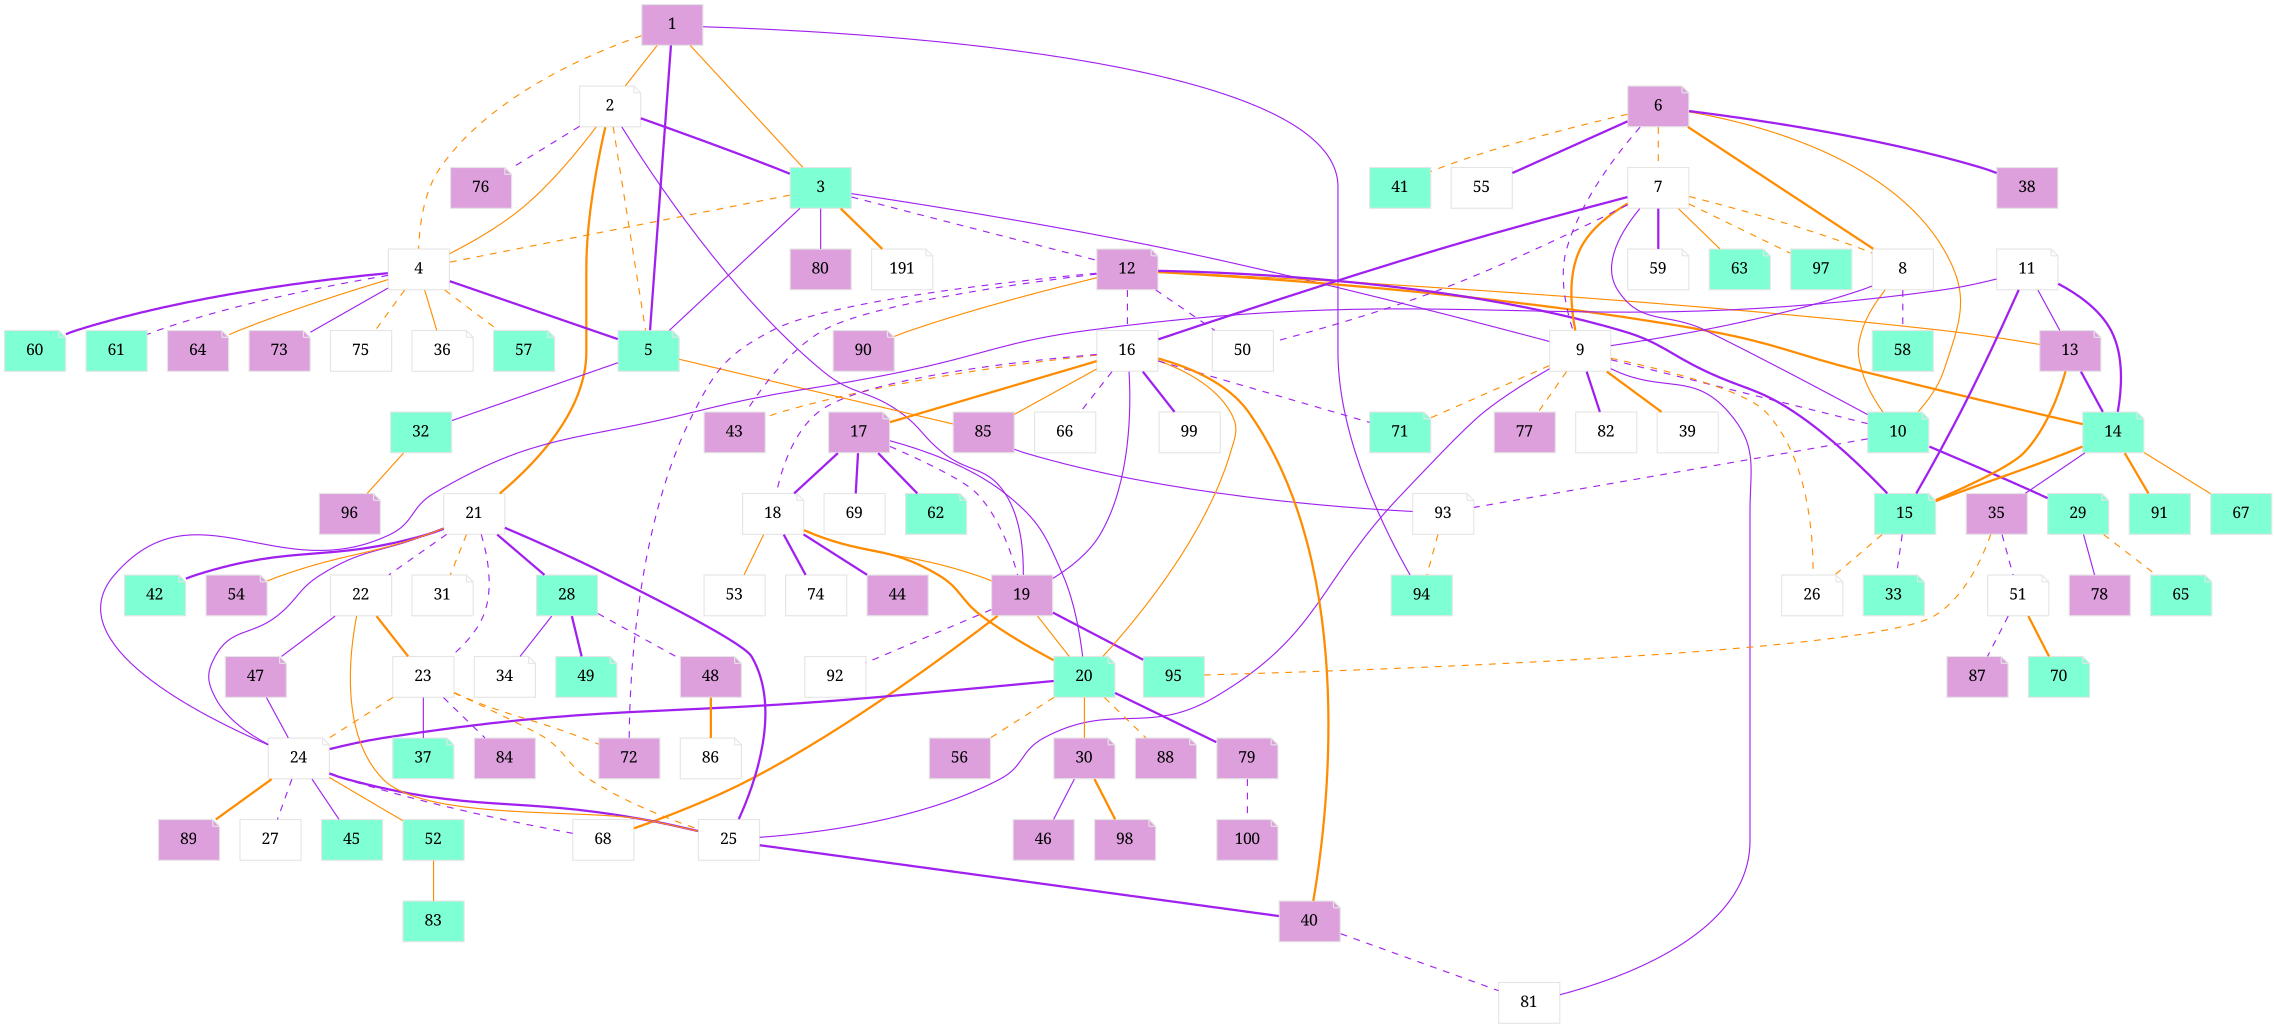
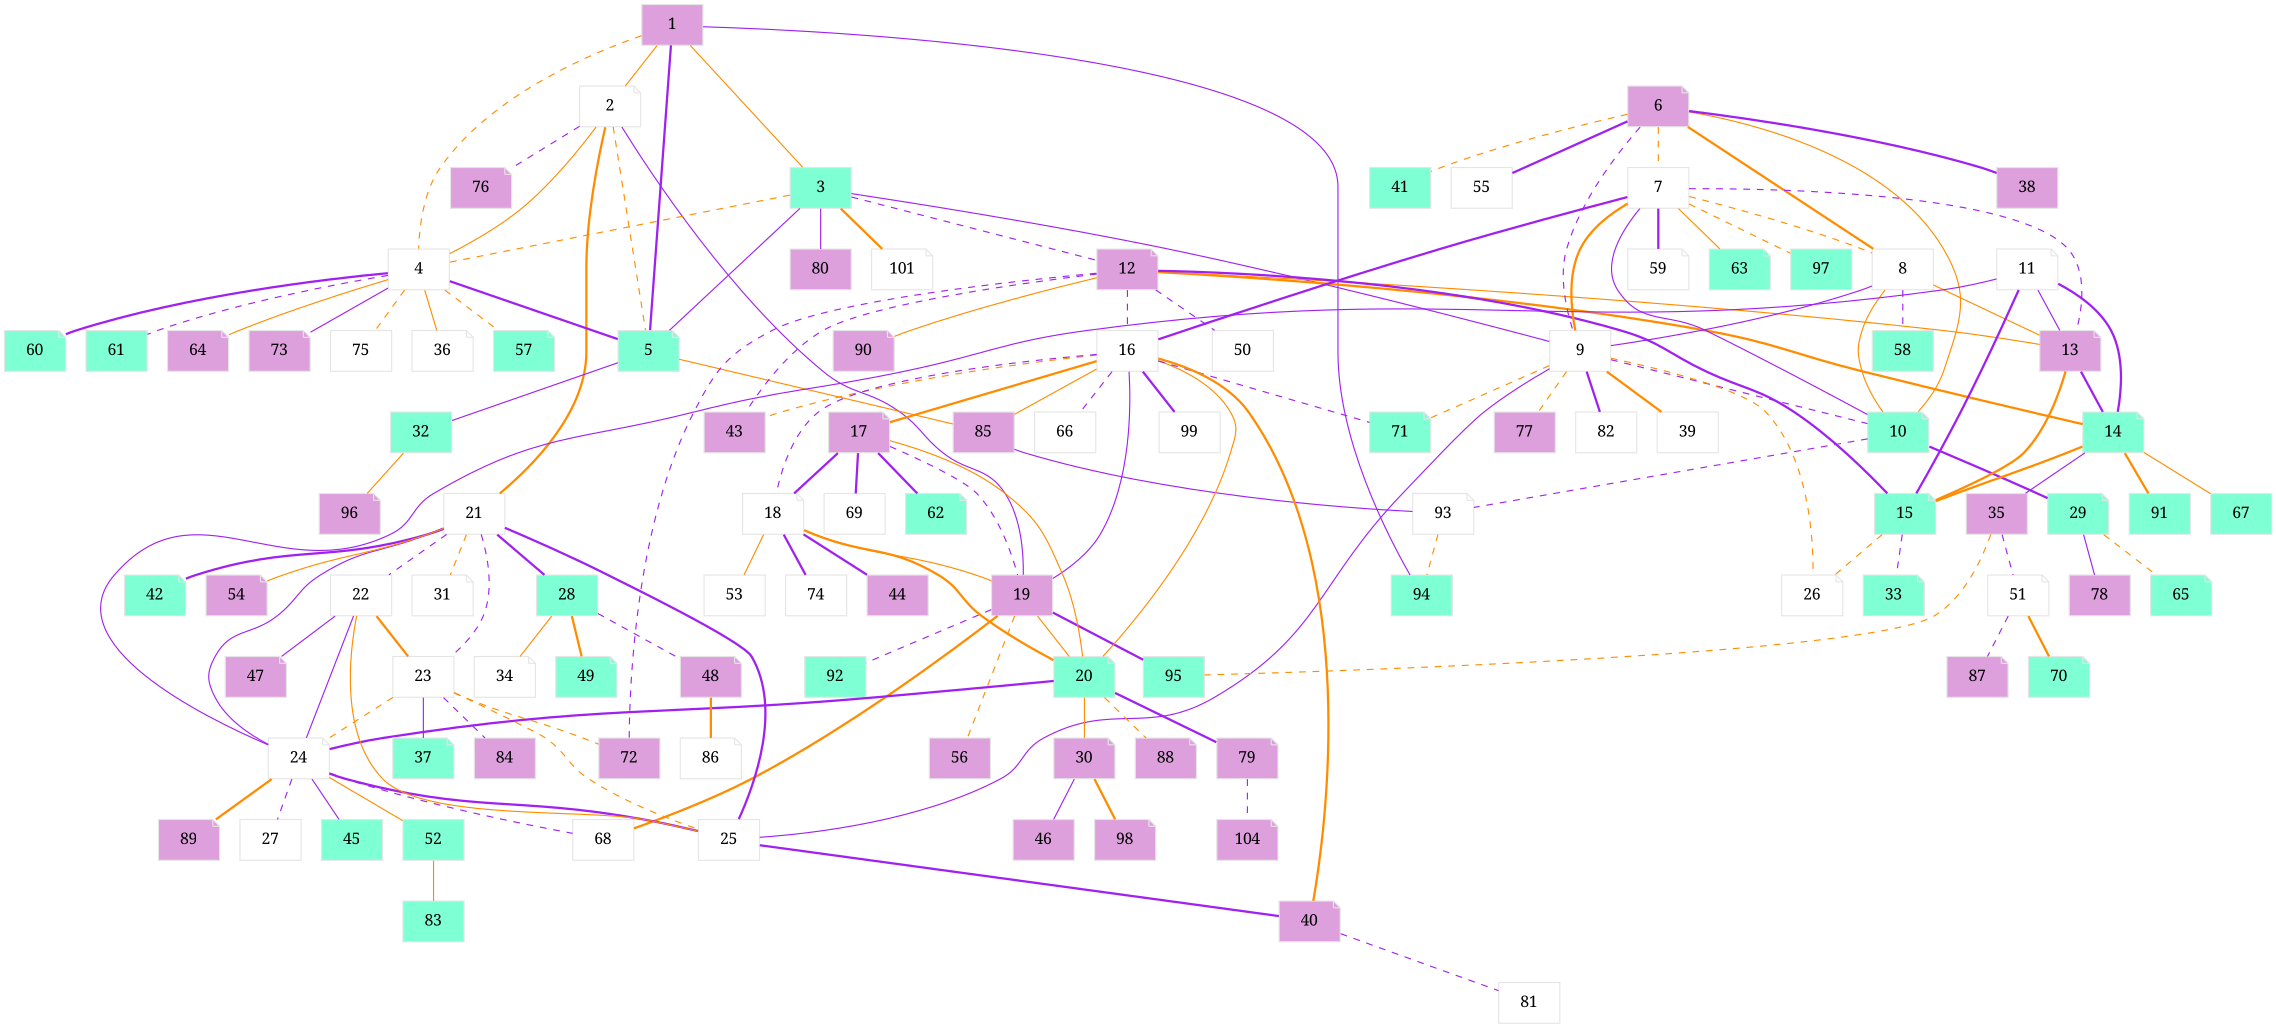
(716, 145) -> none
(902, 269) -> (902, 269)
(1463, 280) -> (1926, 202)
none -> (1987, 310)
(1027, 513) -> (1027, 513)
(536, 636) -> (536, 636)
(577, 636) -> (577, 636)
(835, 677) -> (835, 677)
(1750, 690) -> none
(277, 718) -> (330, 677)
(1022, 718) -> (991, 677)
(1247, 840) -> (1247, 840)
